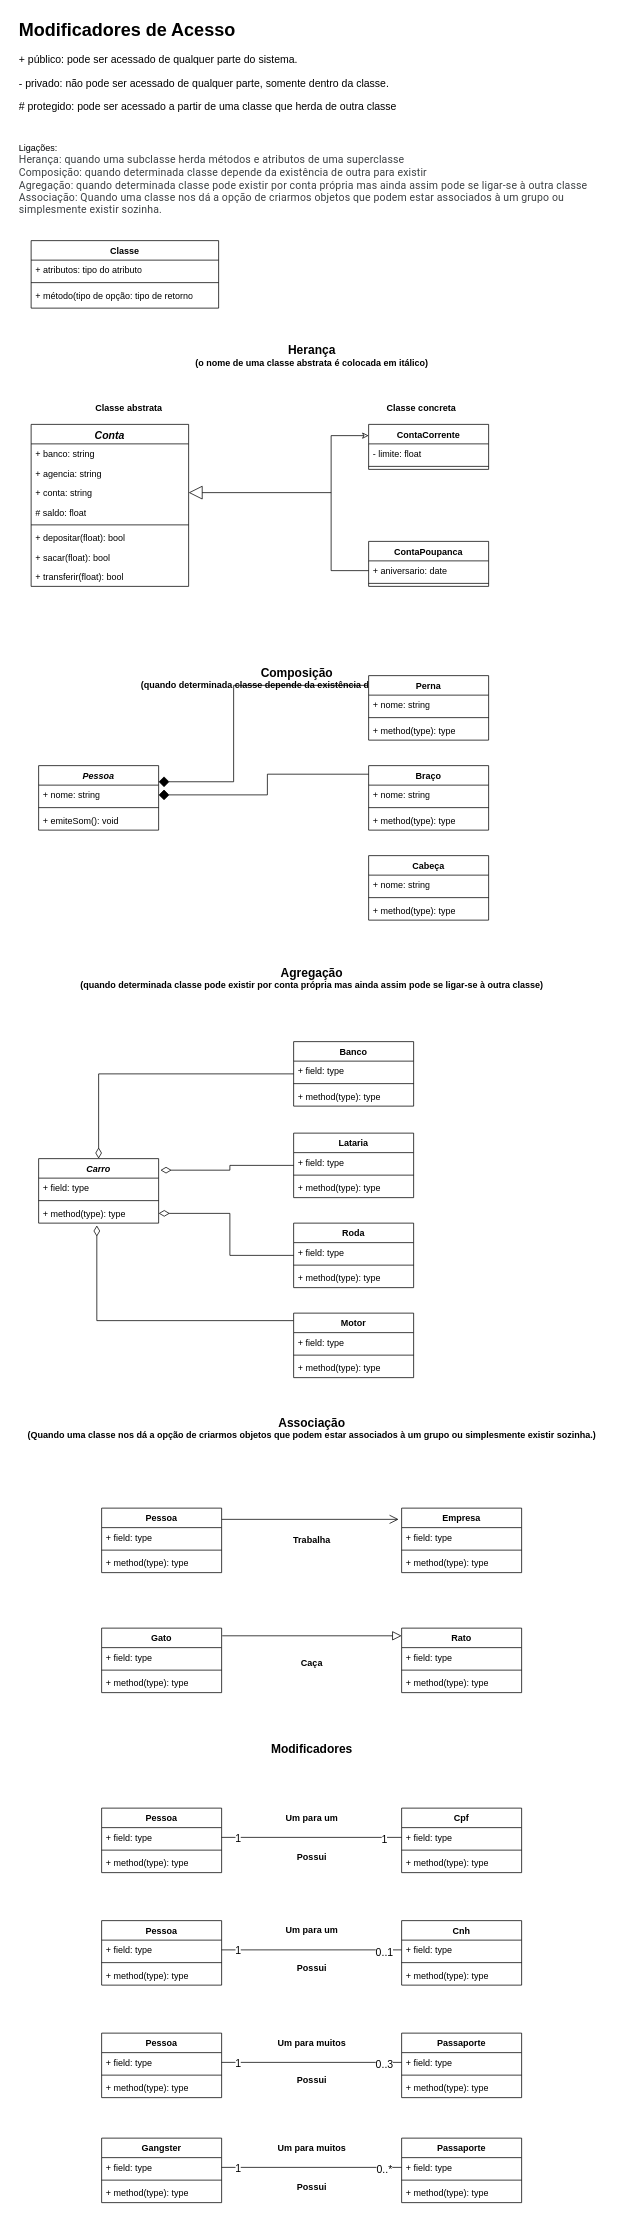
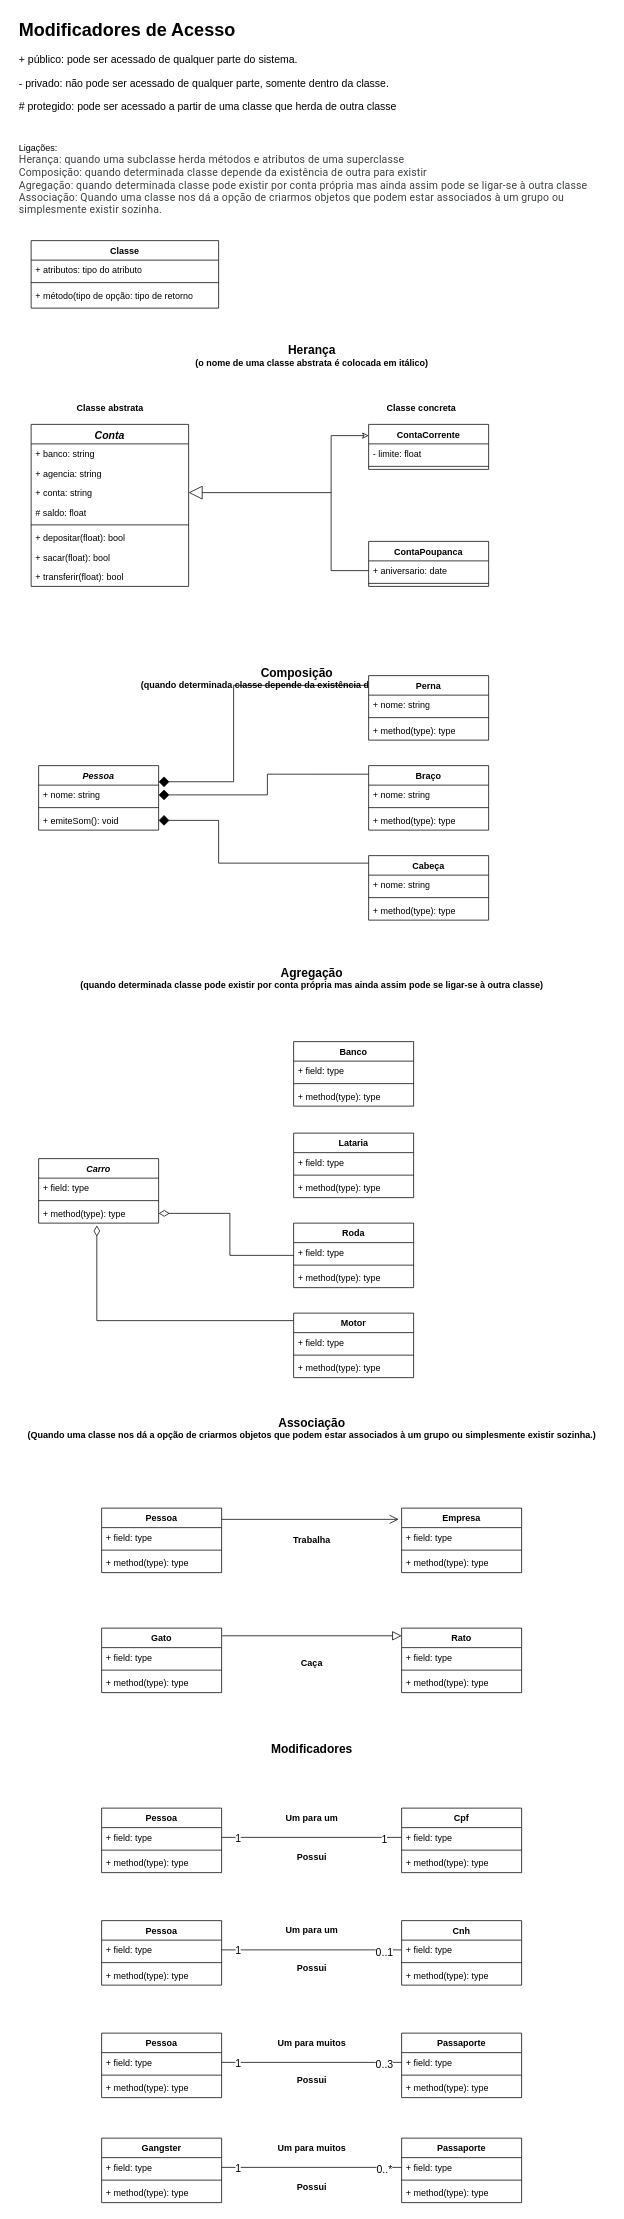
(129, 408) -> (110, 408)
none -> (216, 820)
(158, 1074) -> none
(230, 1166) -> none
